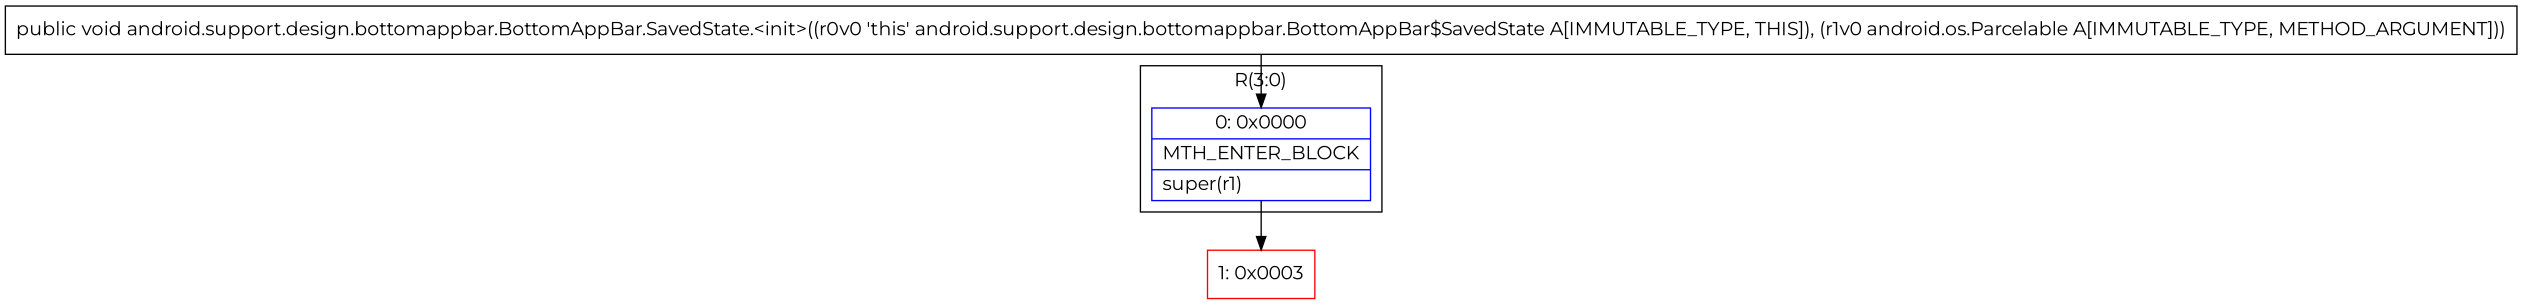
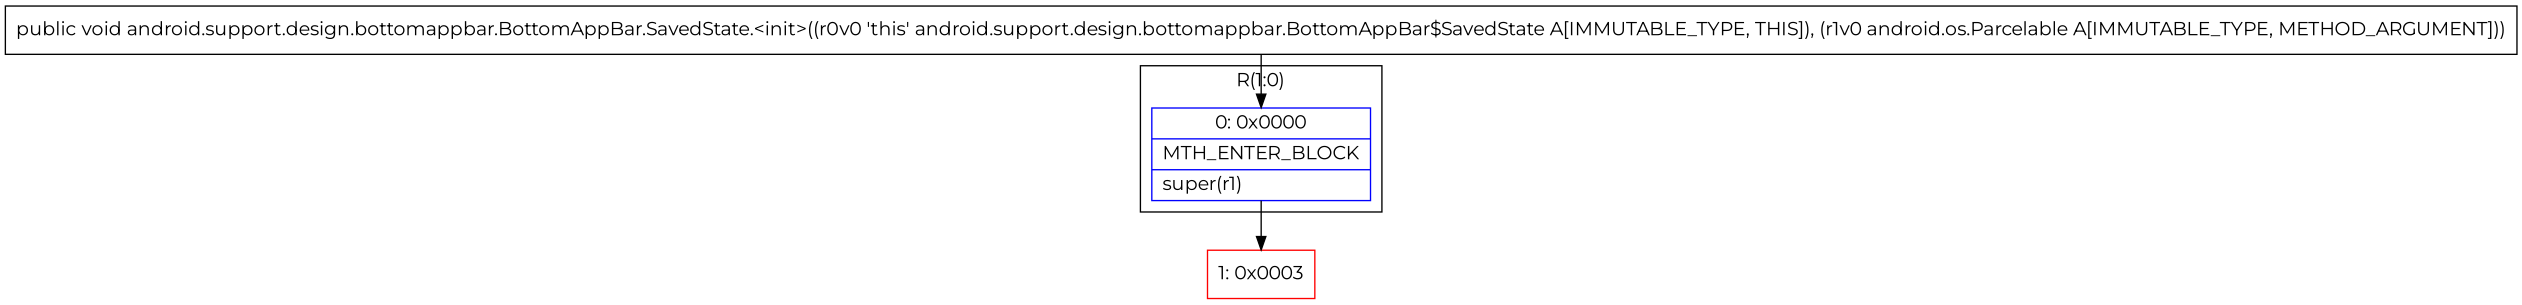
(1261, 81) -> (1261, 81)
